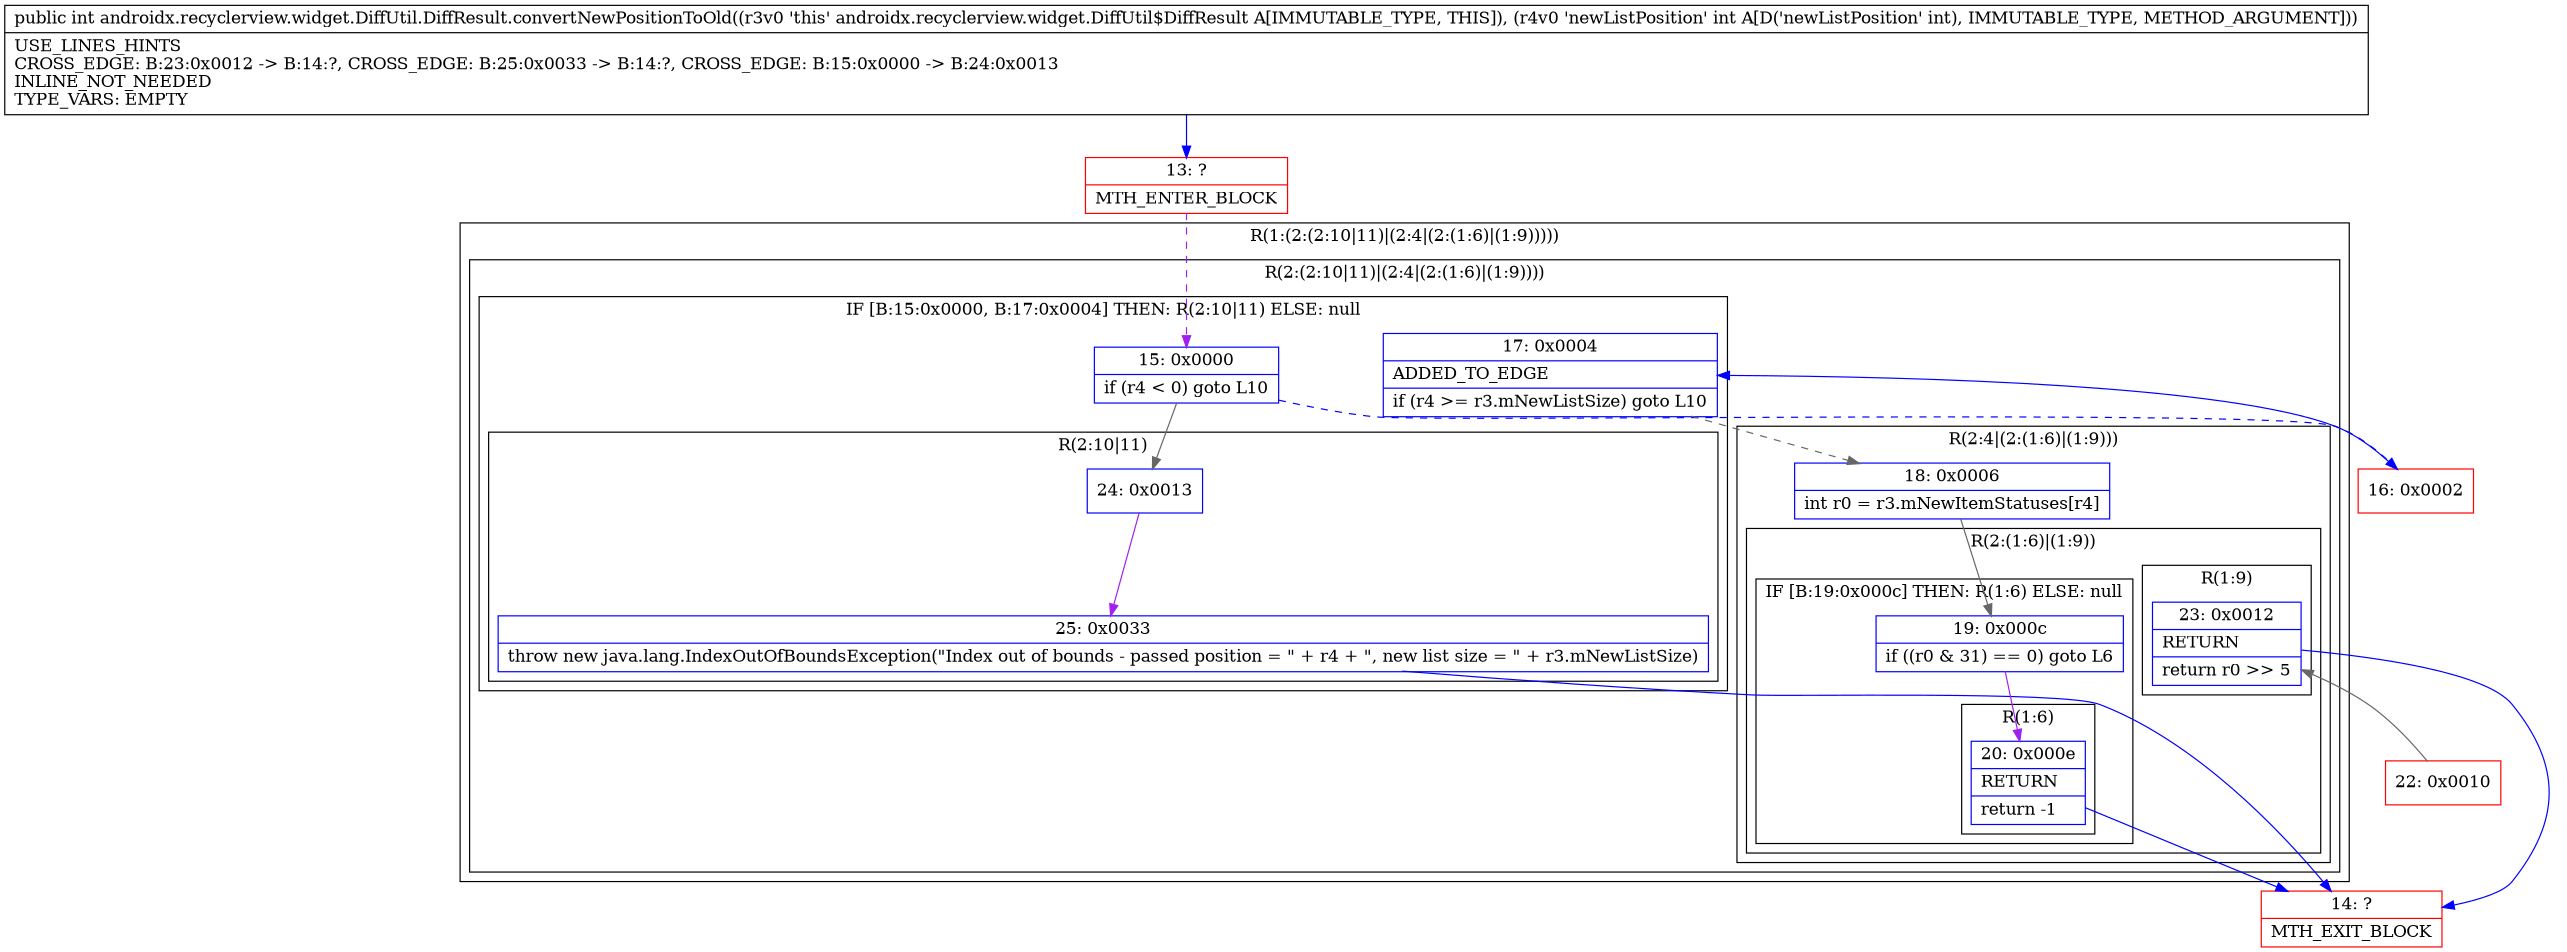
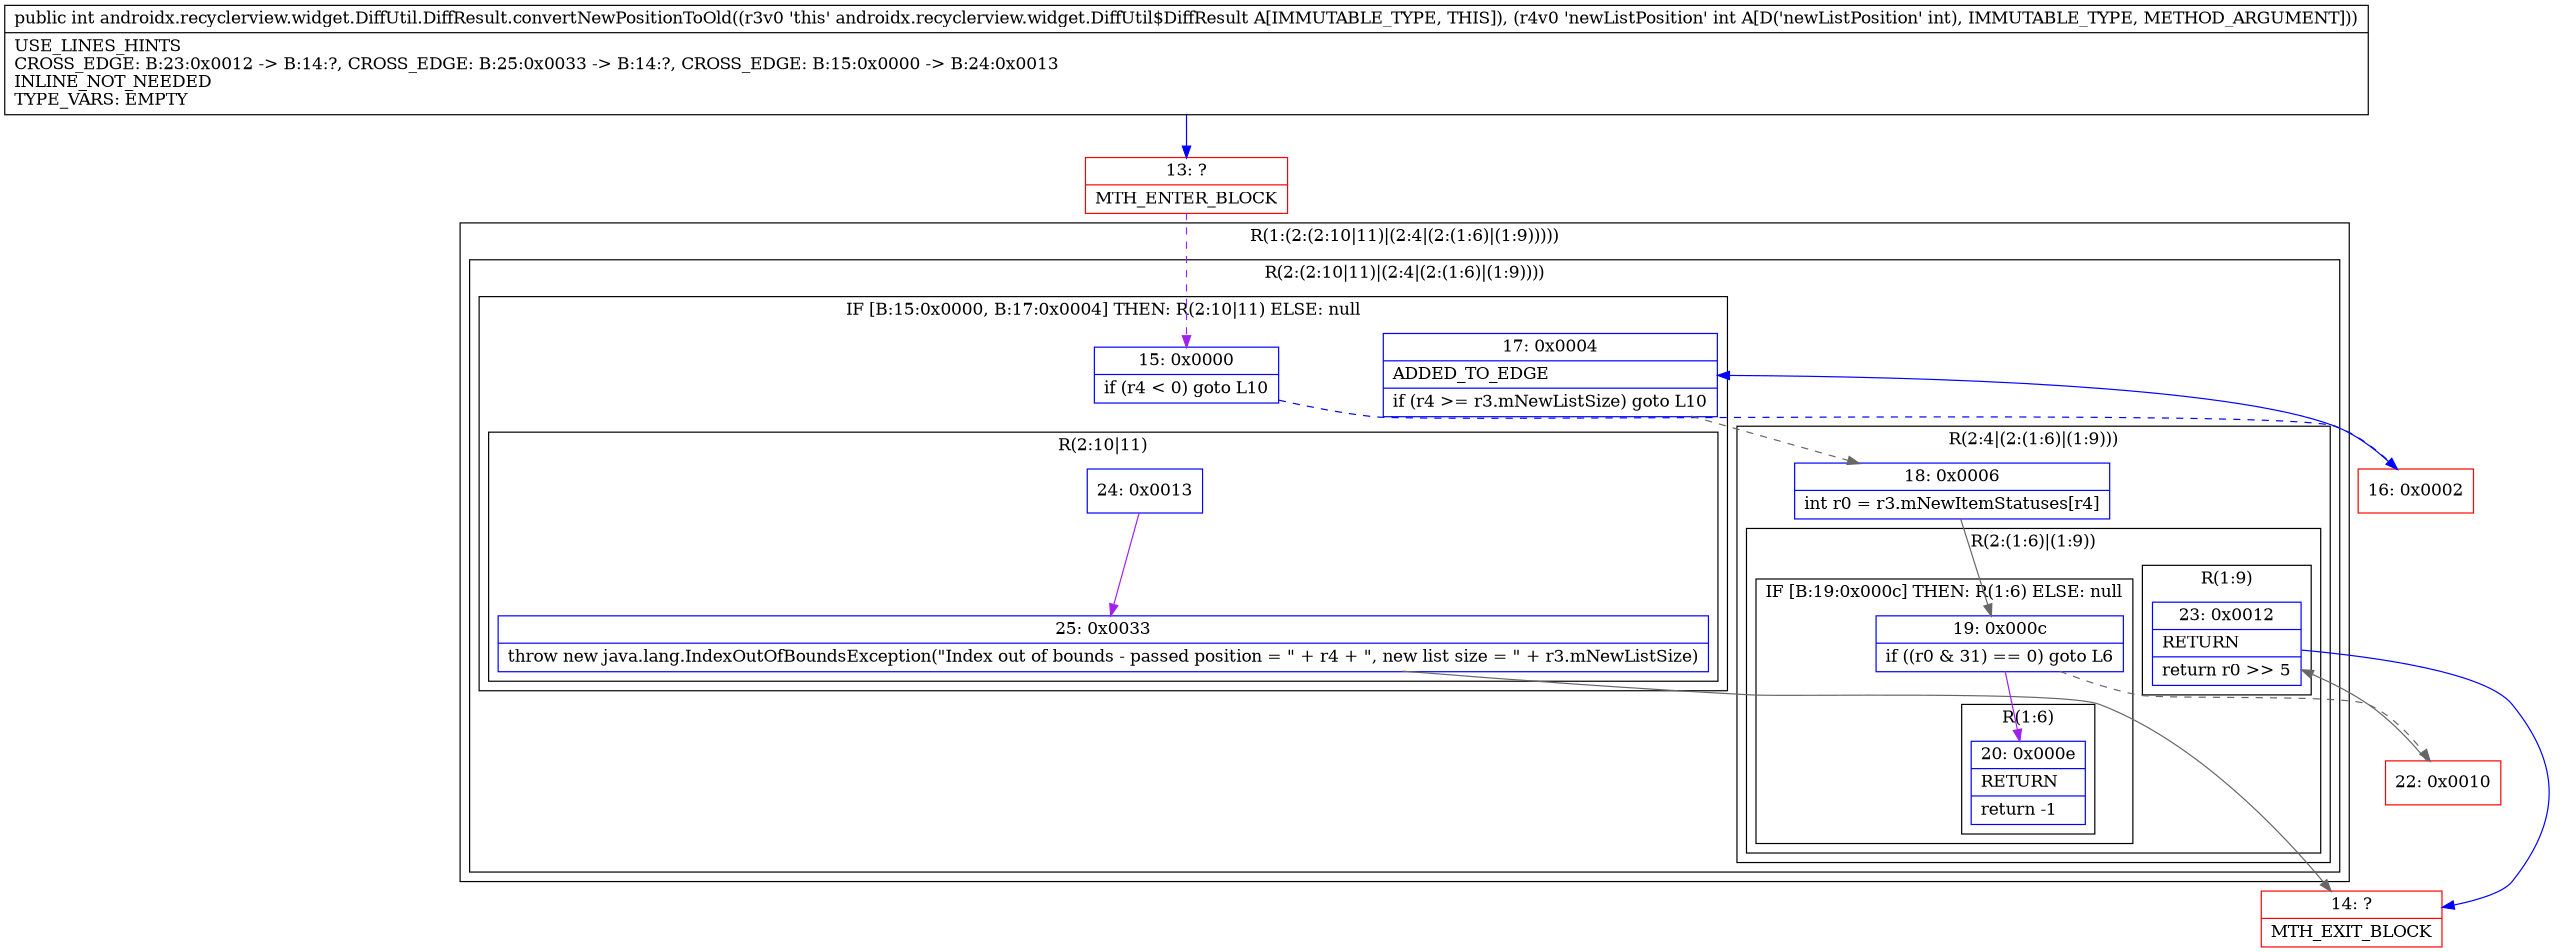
(1169, 425) -> none
(1895, 695) -> (1895, 695)
none -> (2249, 698)
(2176, 845) -> none
